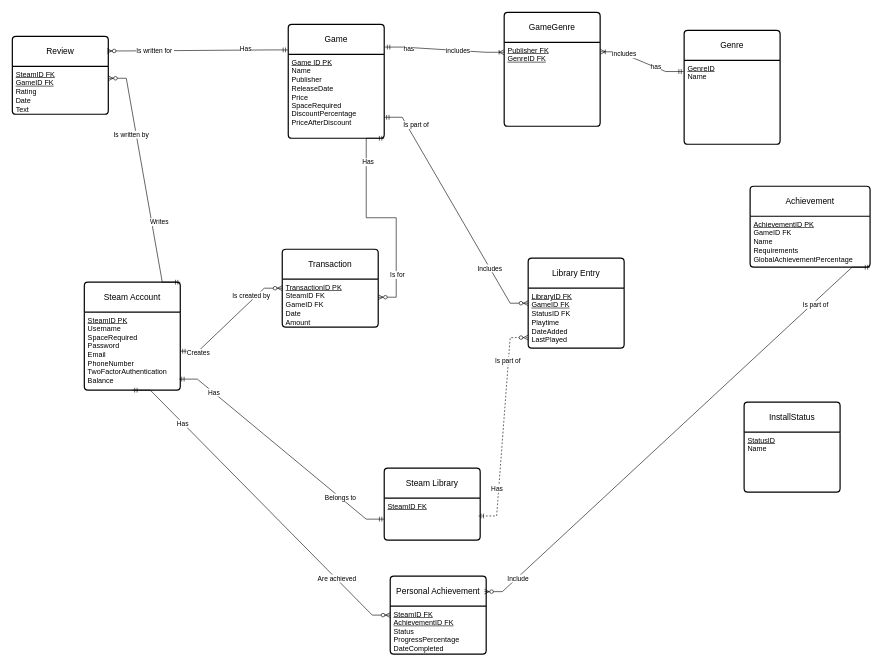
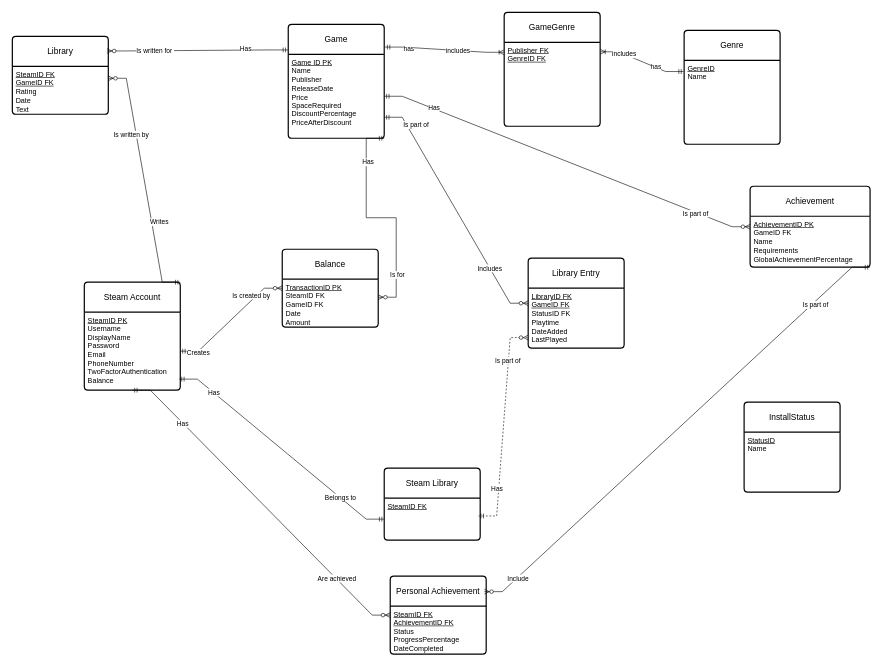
(60, 51) -> (60, 51)
none -> (567, 162)
(330, 264) -> (330, 264)
(132, 351) -> (132, 351)
